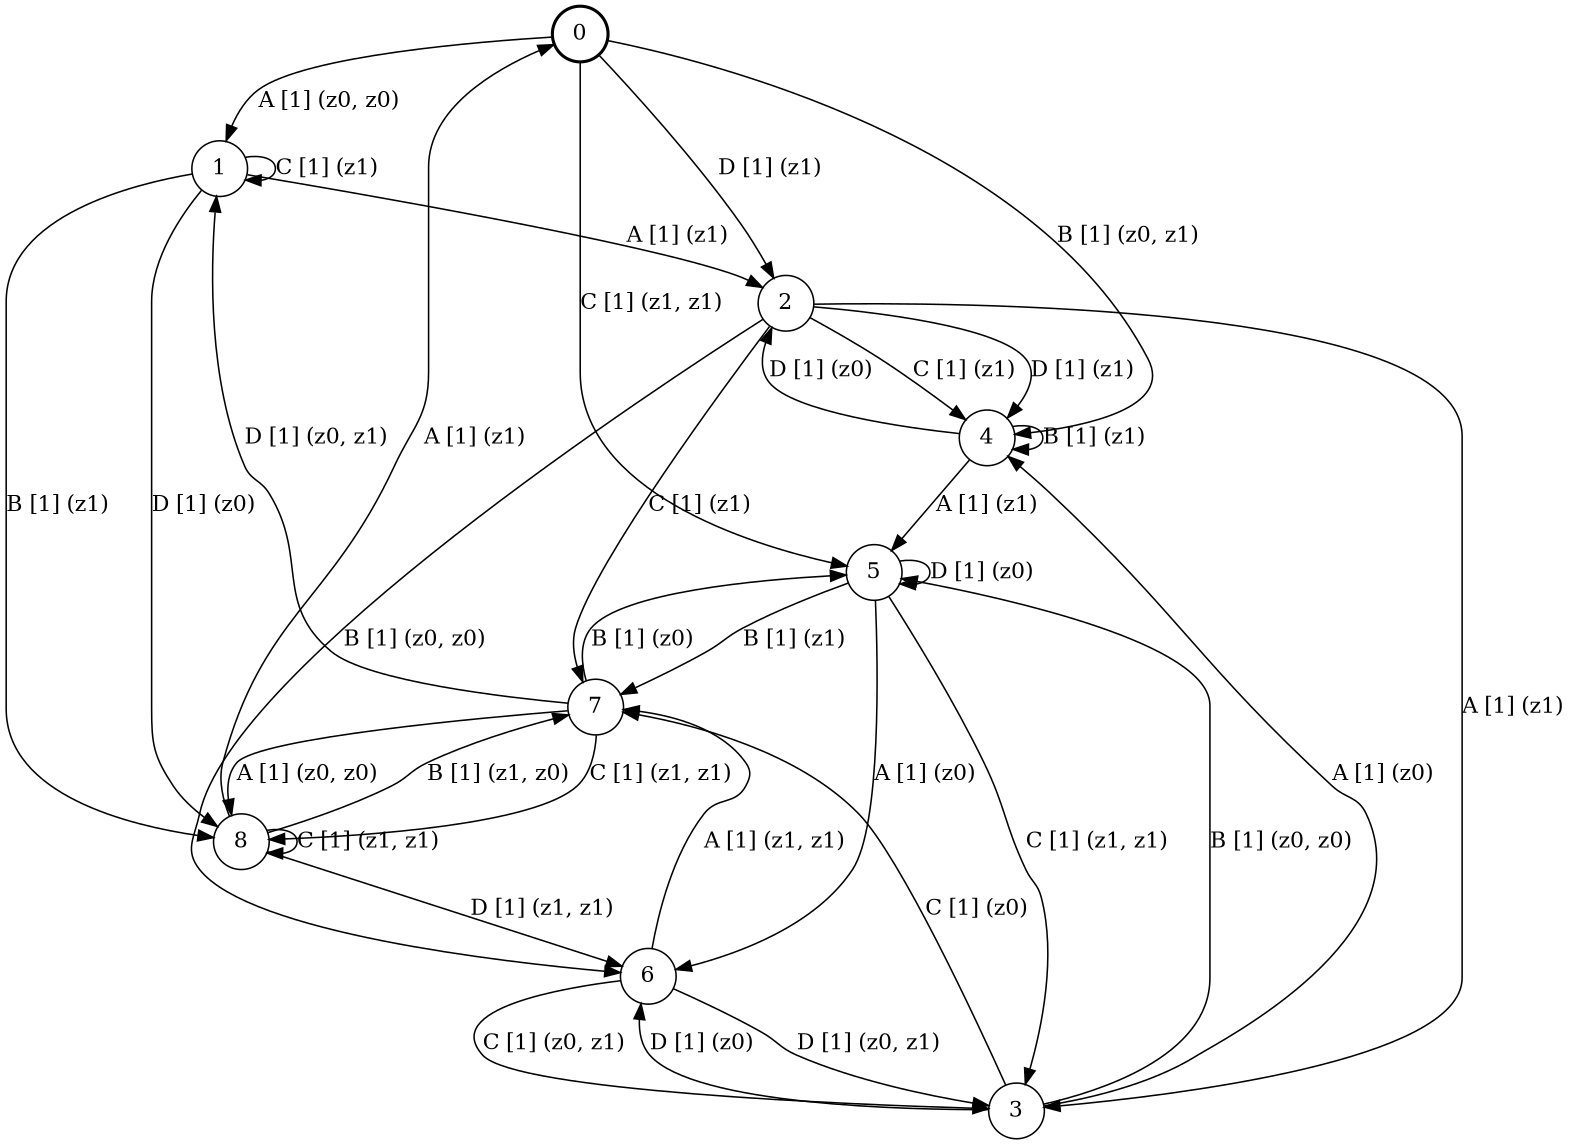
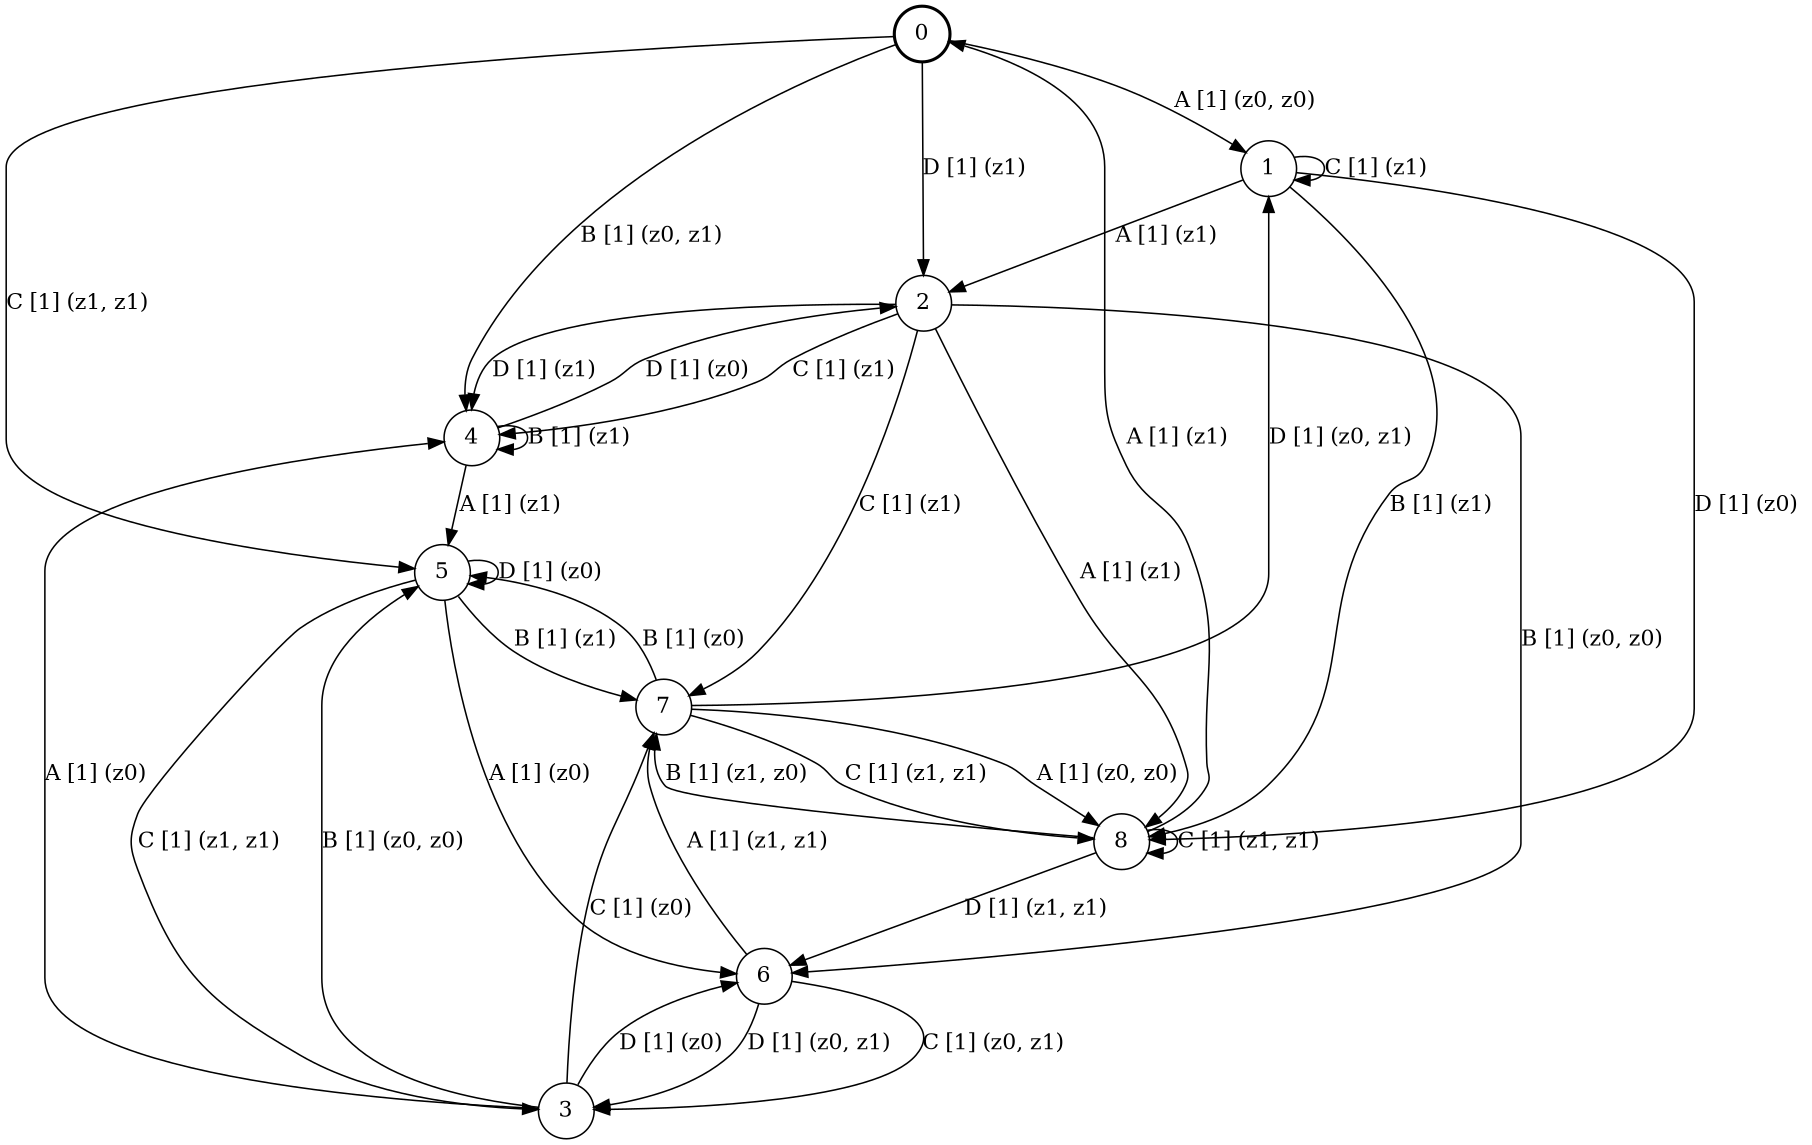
(1462, 582) -> (1068, 580)
